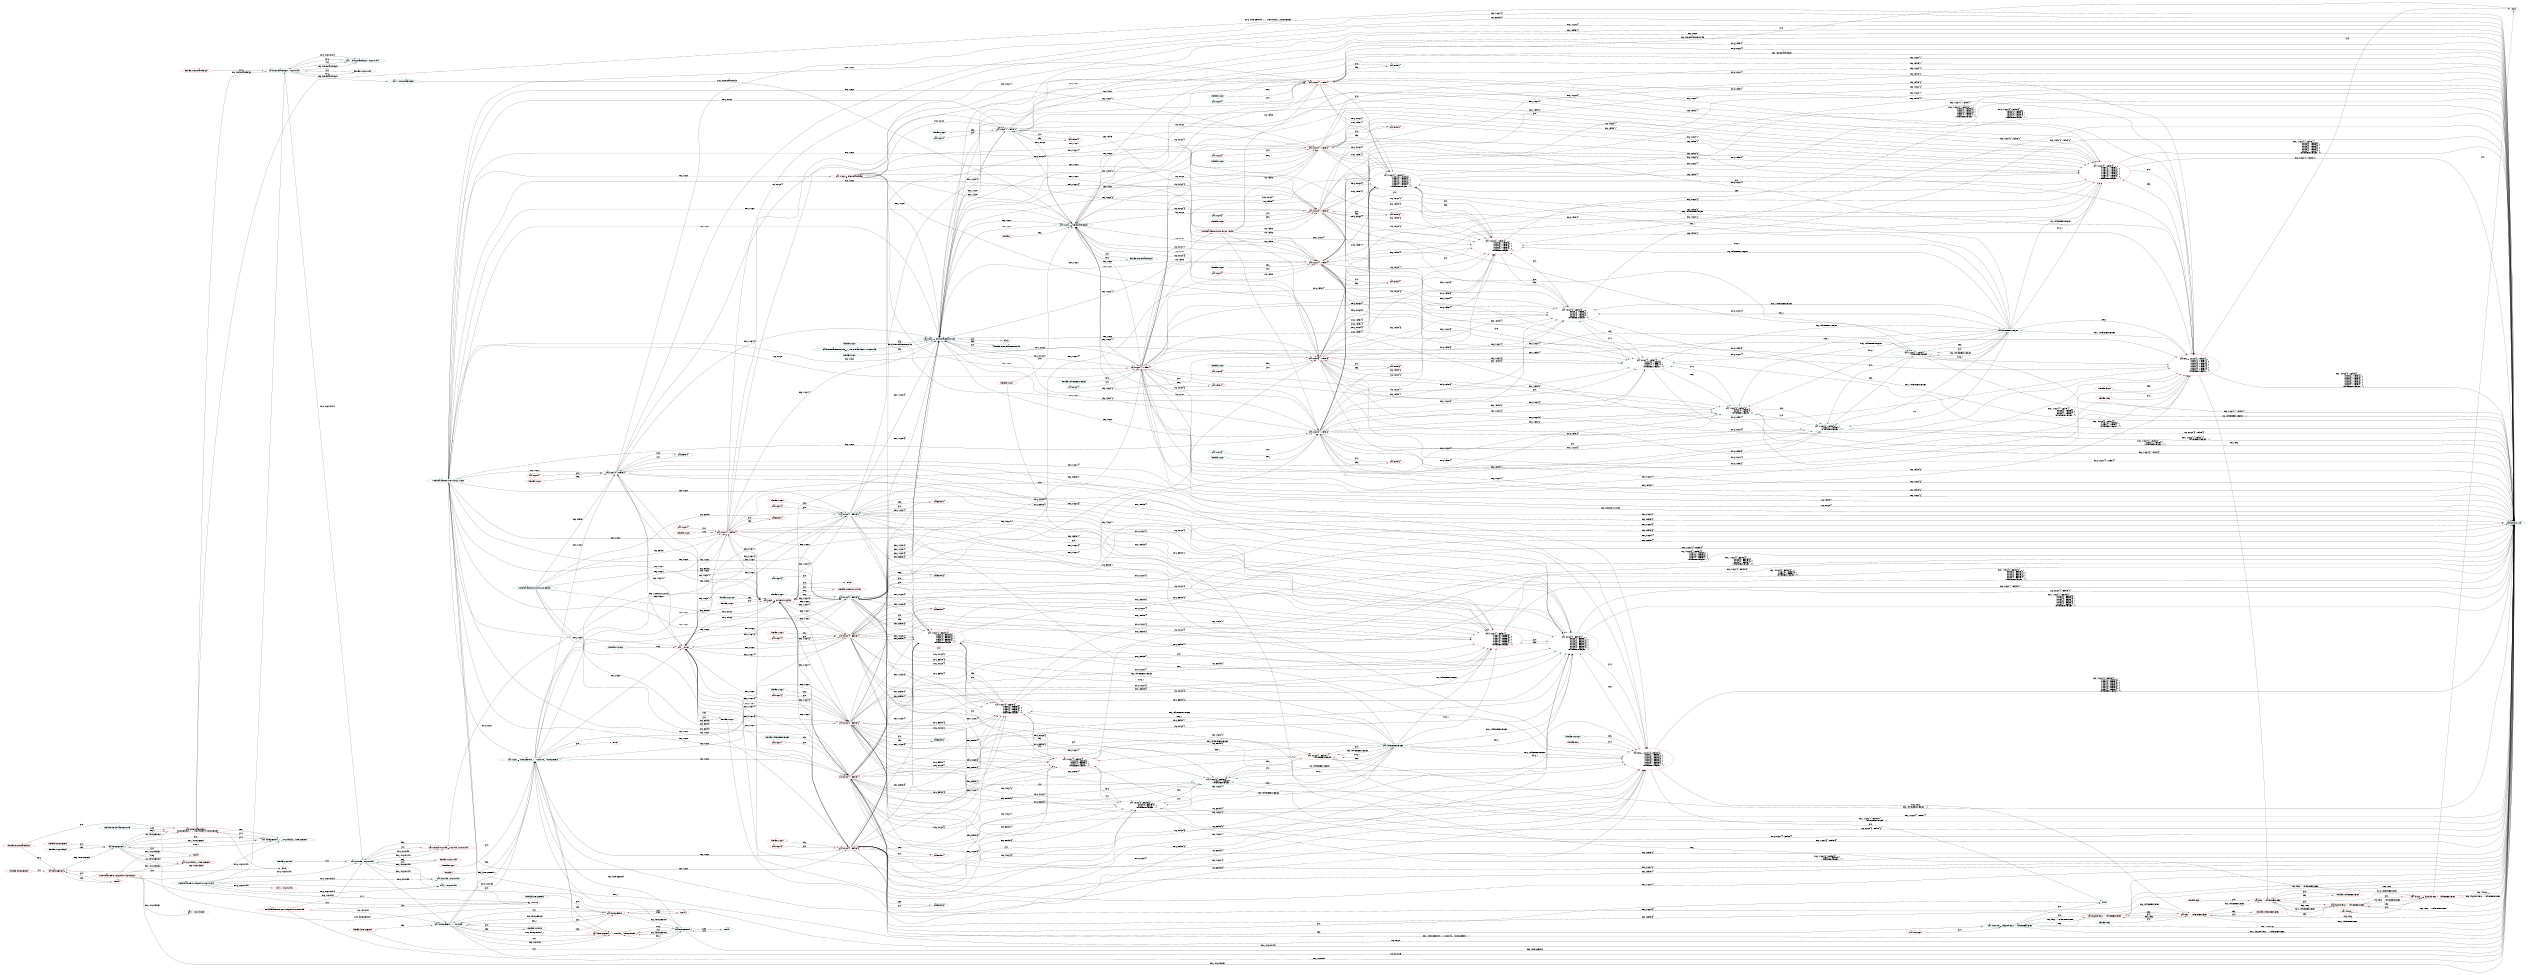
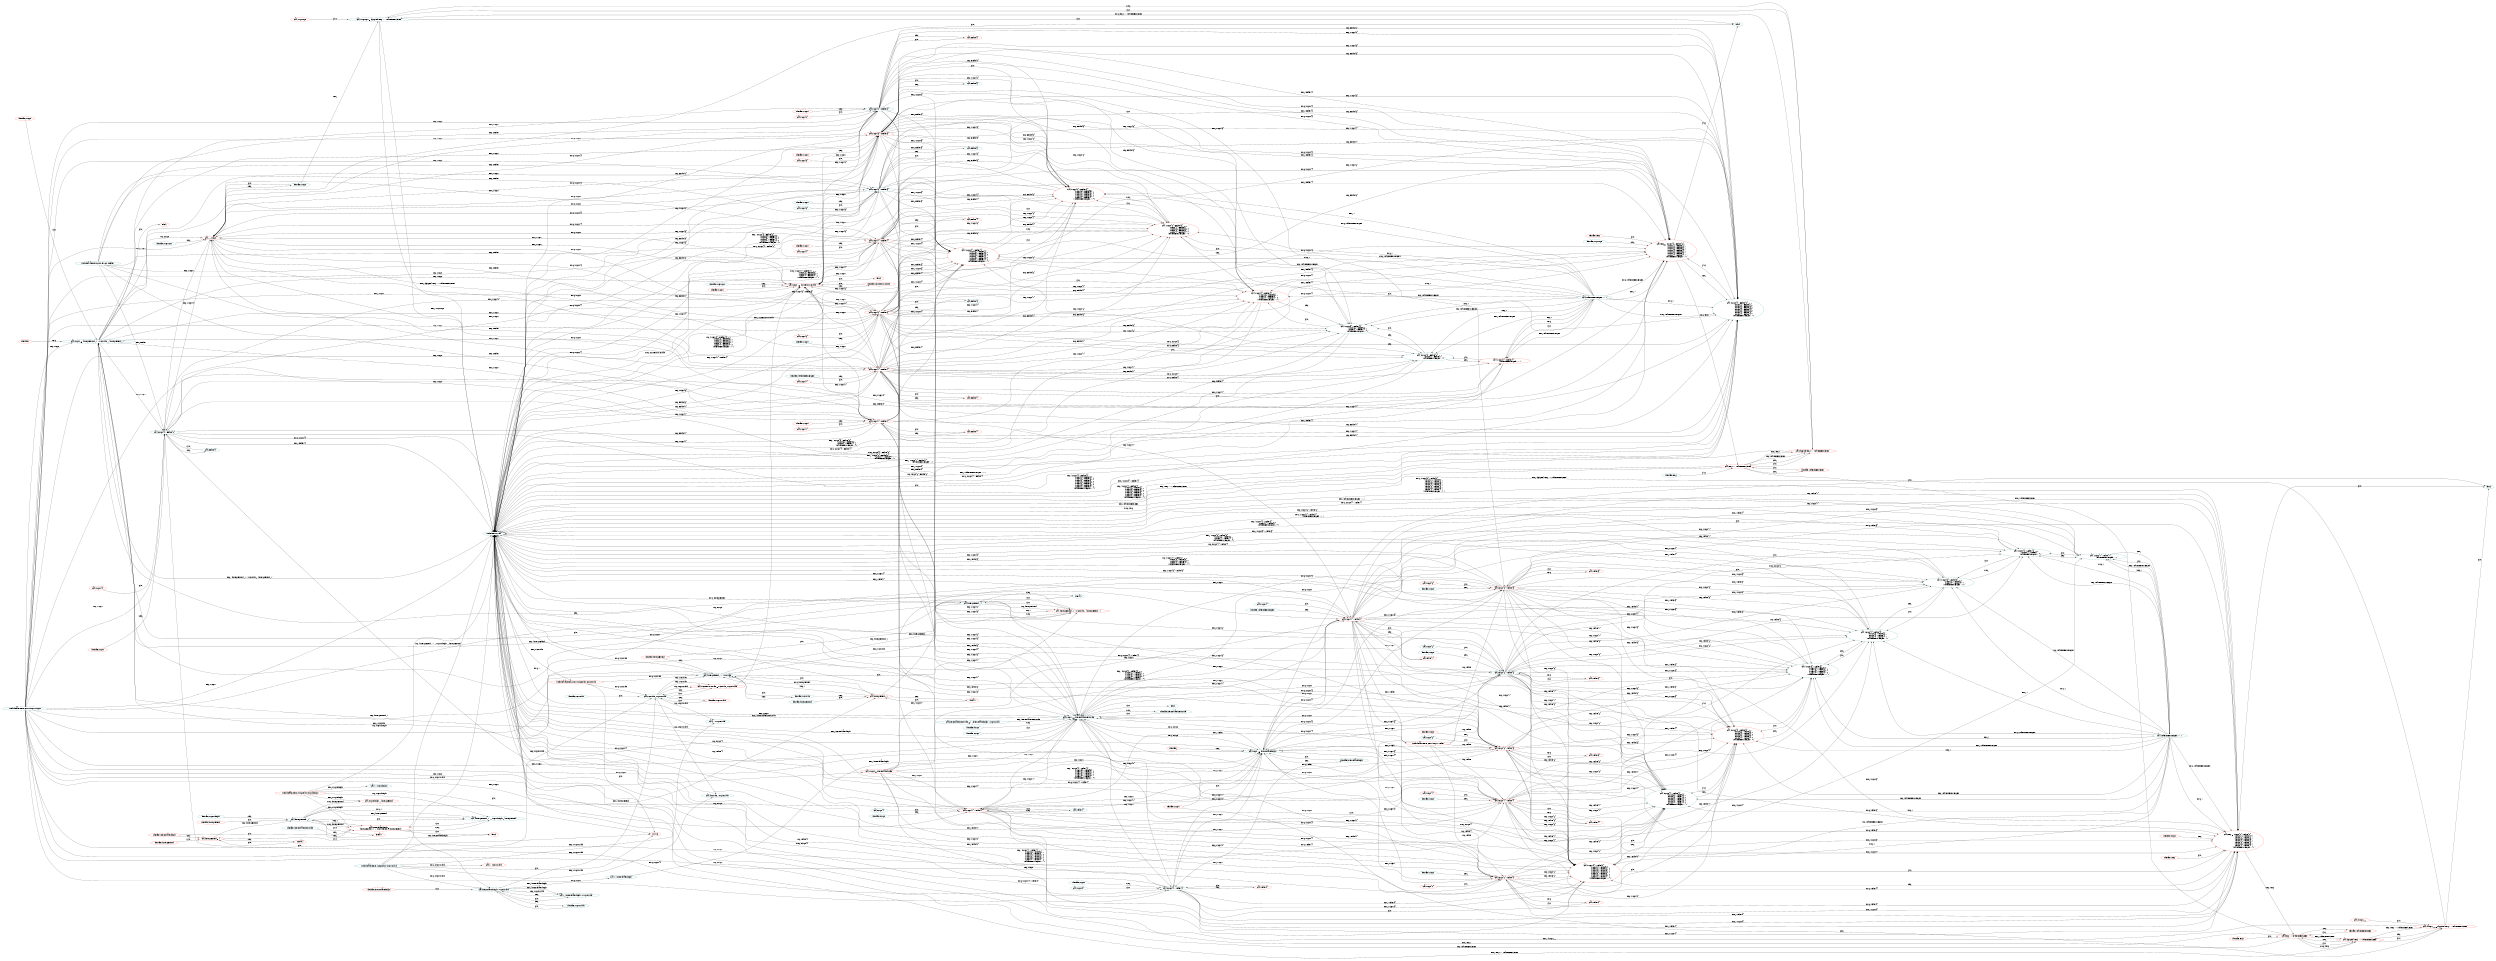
(1607, 960) -> (513, 624)
